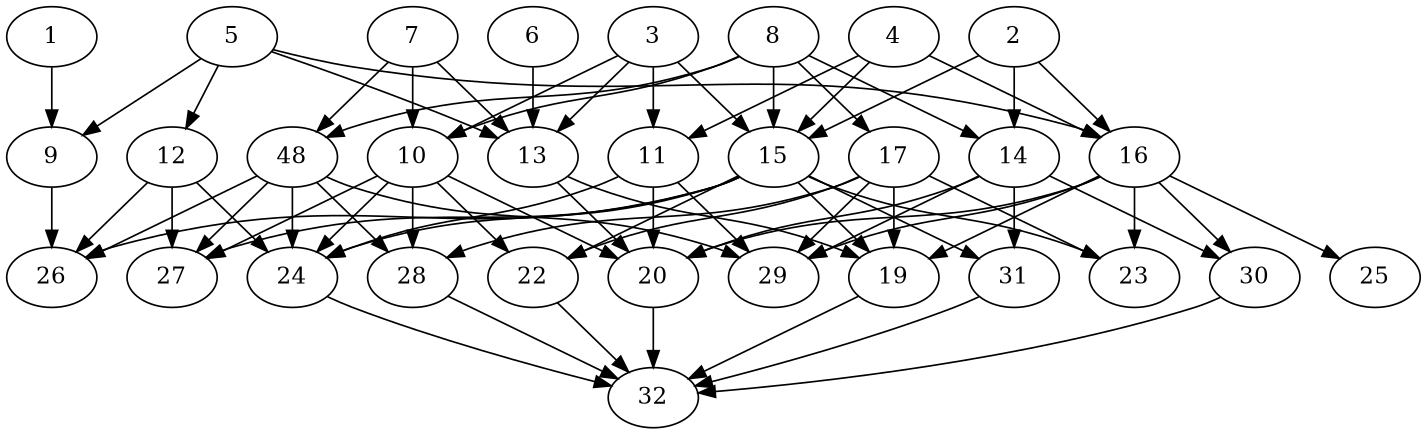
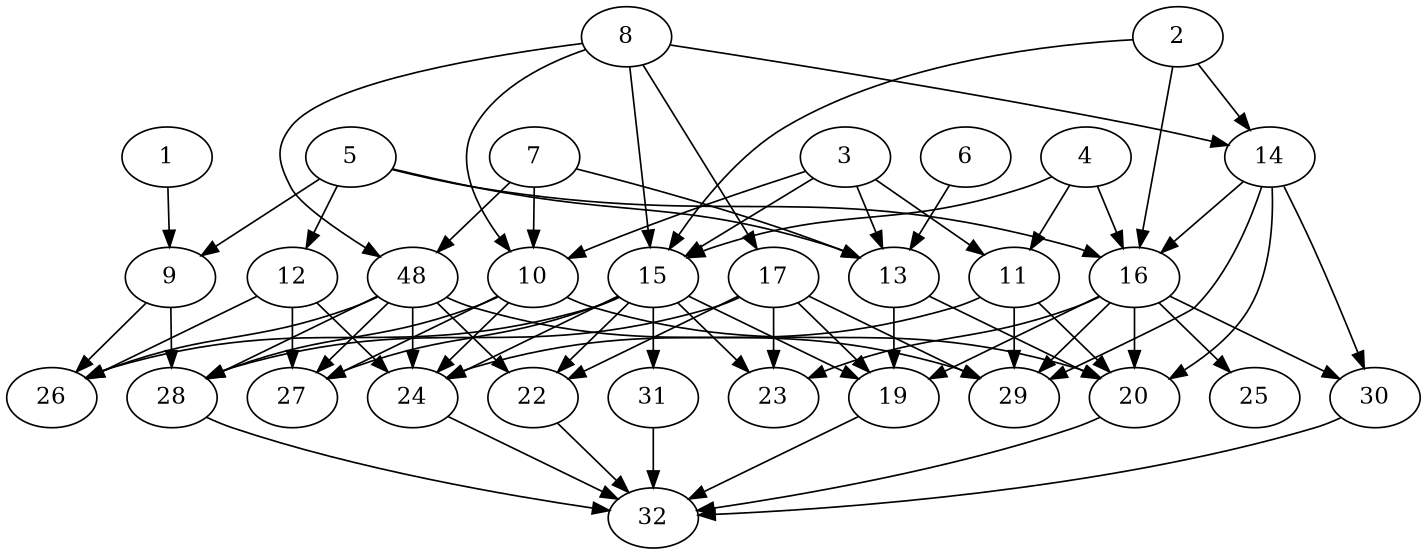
(455, 200) -> (467, 331)
(1014, 209) -> (1209, 212)
none -> (171, 326)
